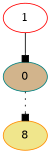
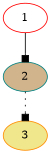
(25, 77) -> (25, 77)
(25, 136) -> (25, 136)
